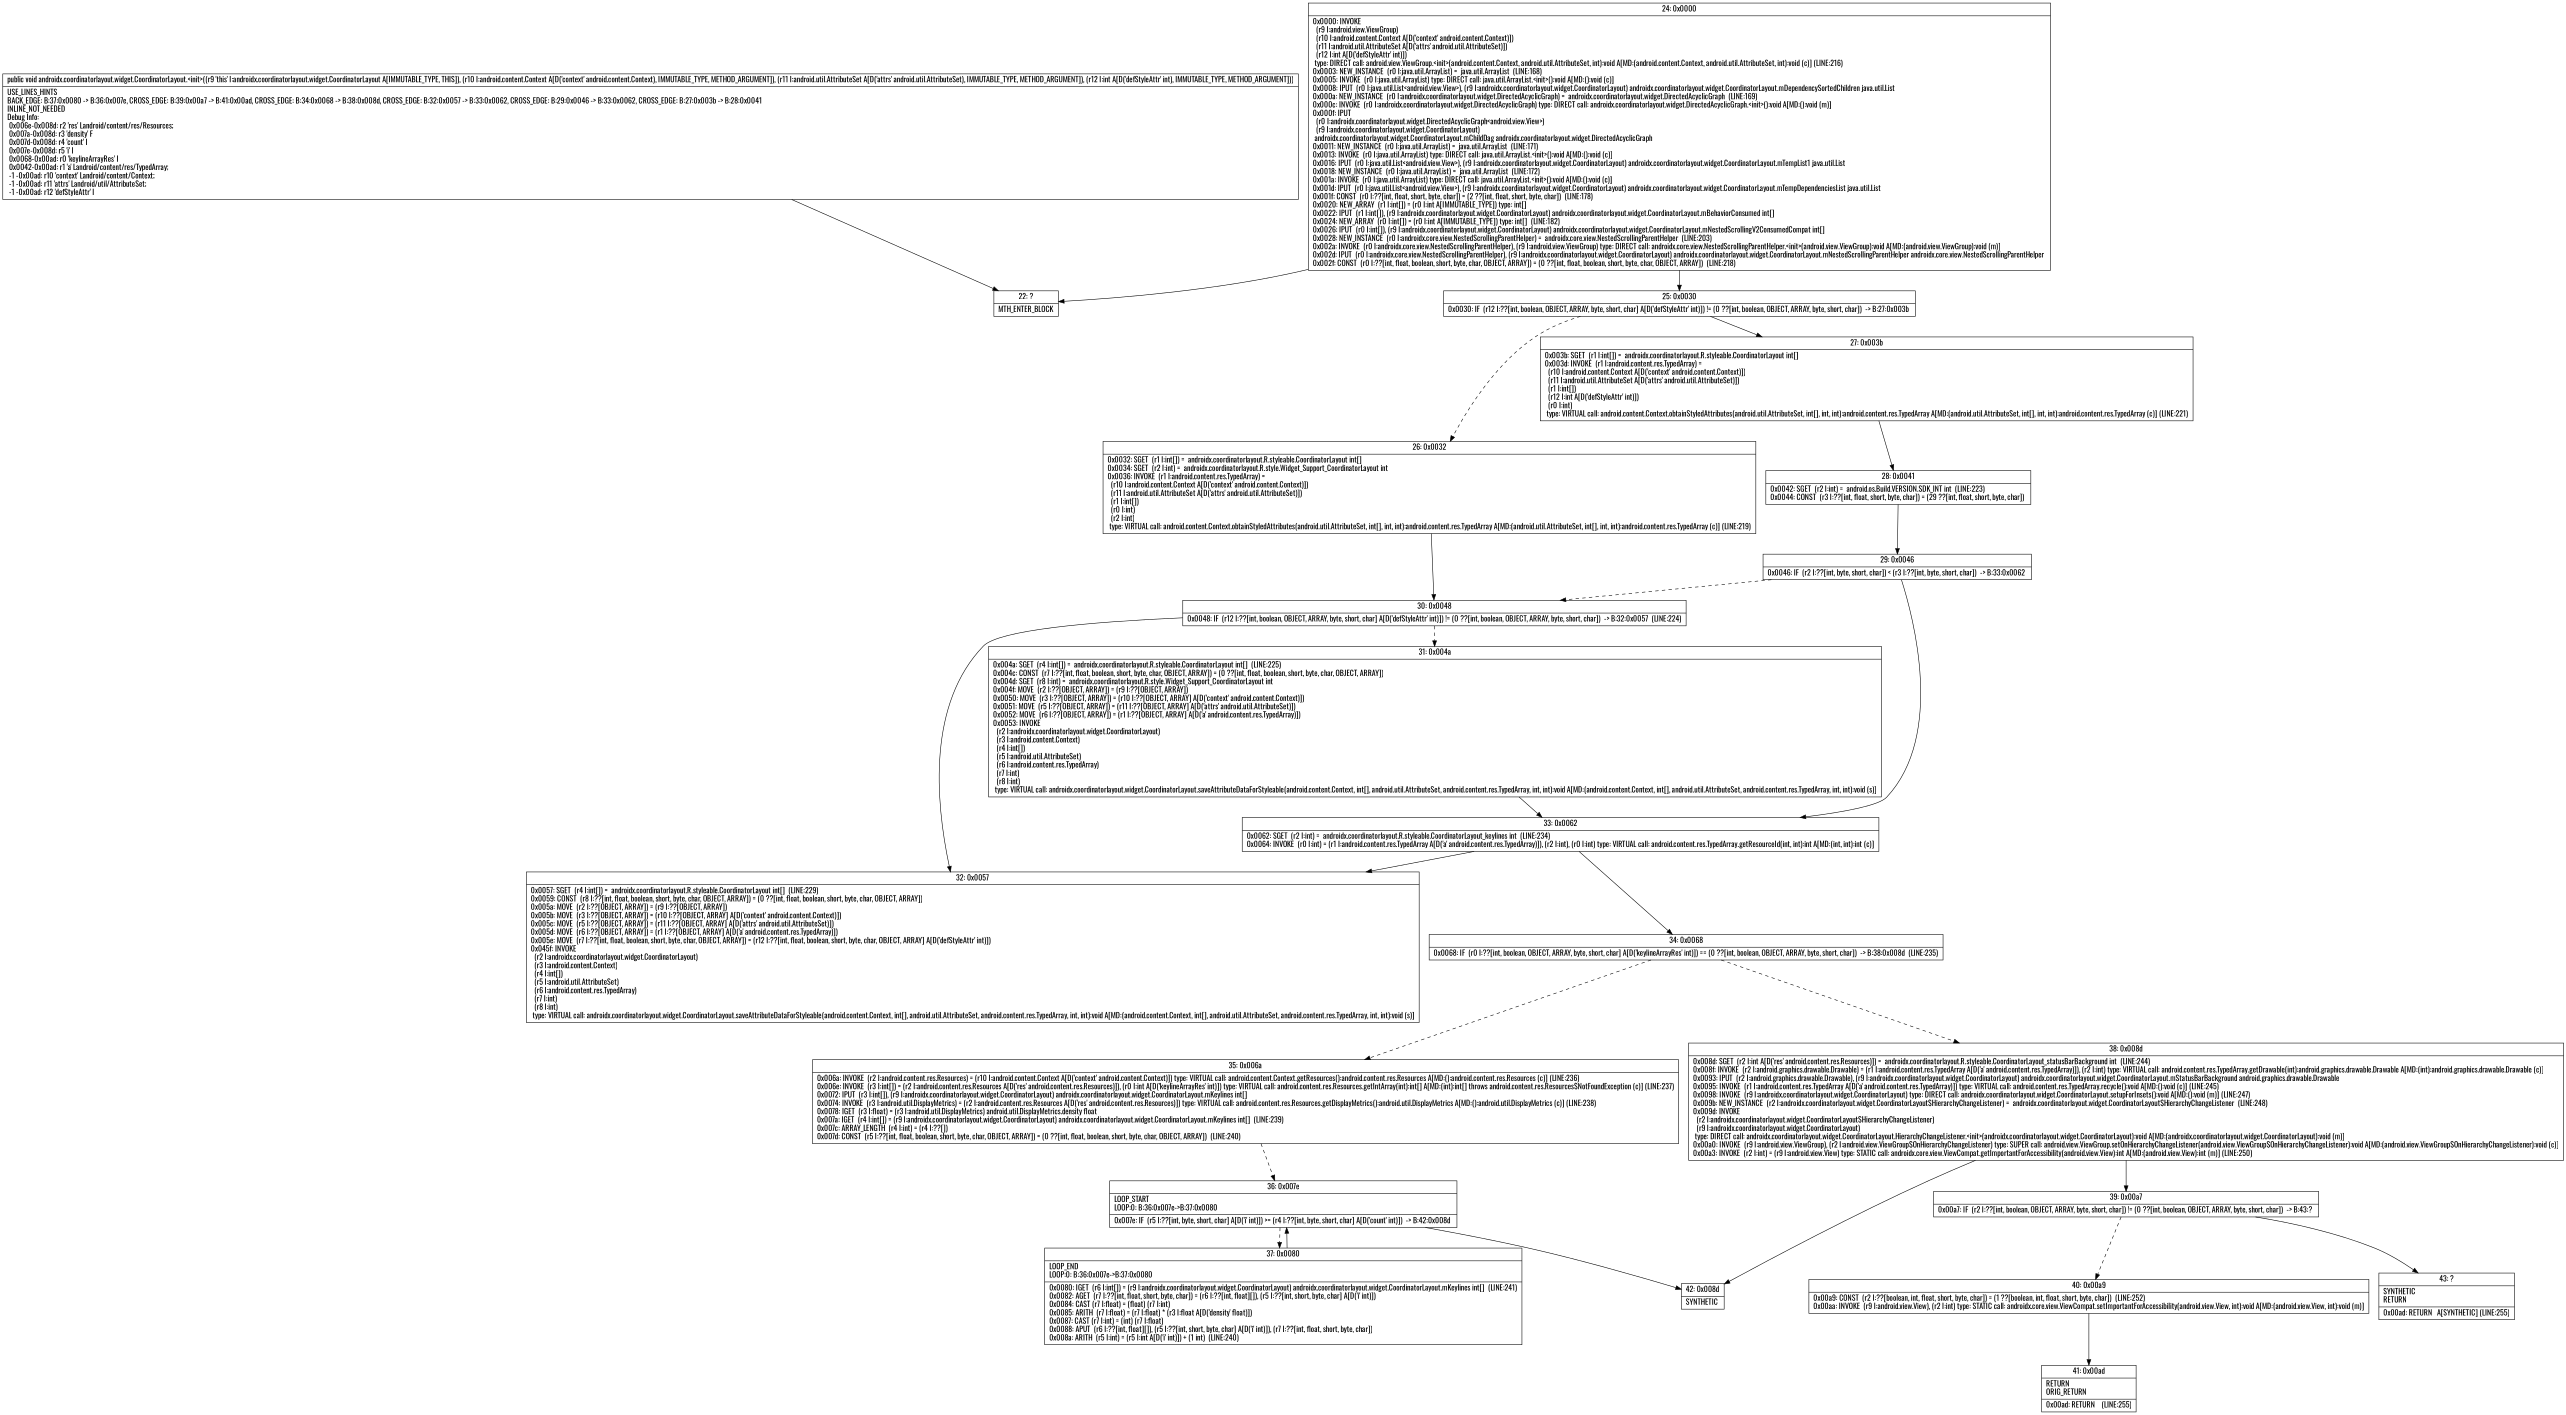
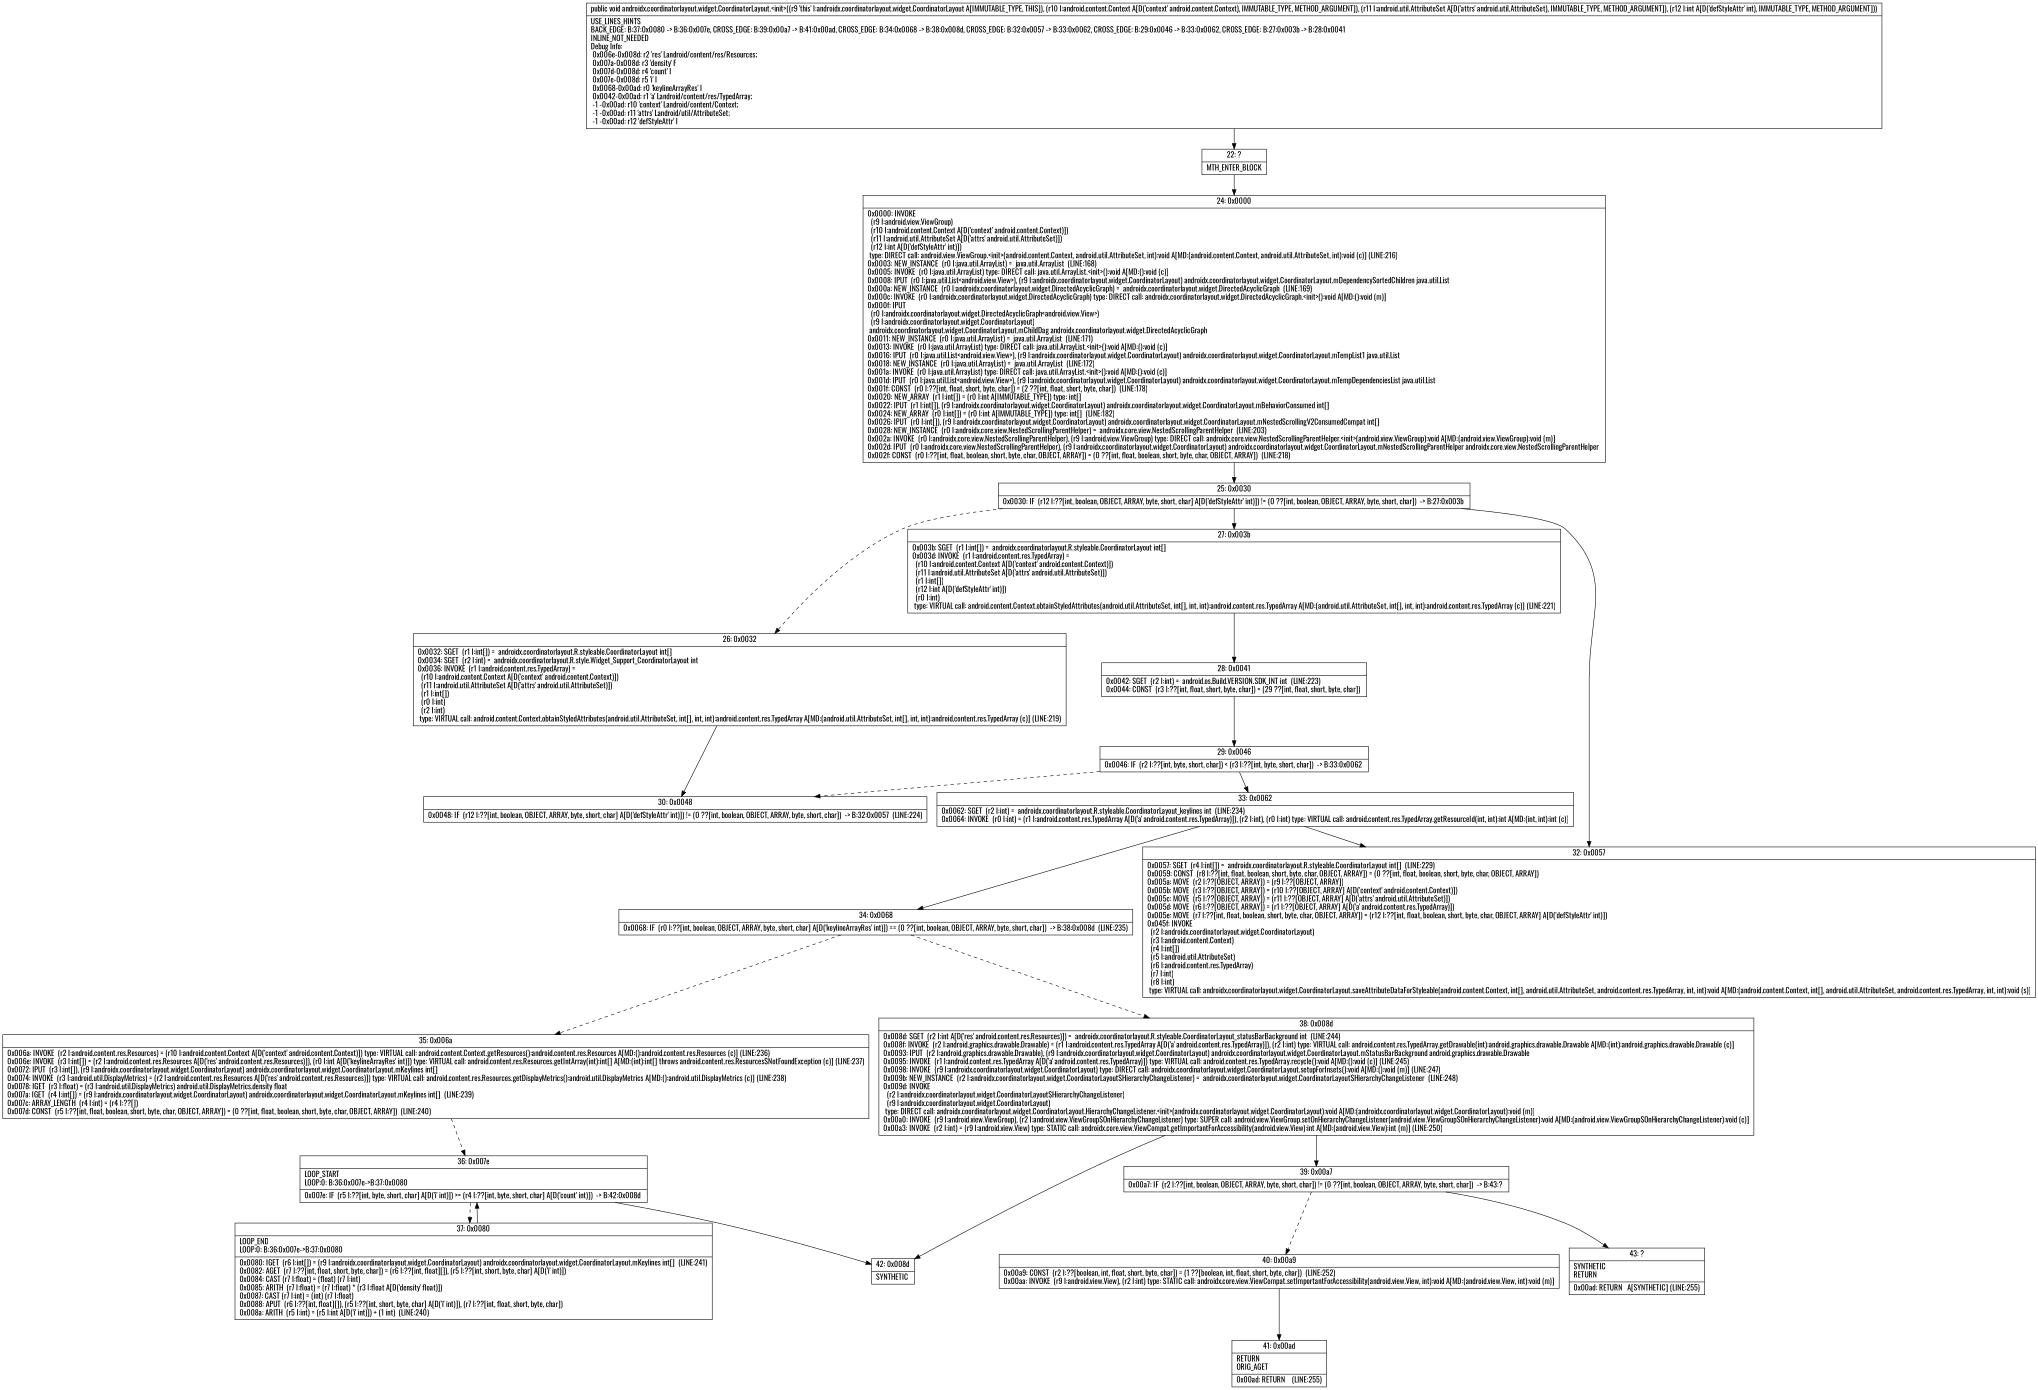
(1187, 290) -> (1234, 182)
(975, 657) -> (1593, 627)
(1435, 722) -> none
(2066, 1392) -> (1252, 1368)
